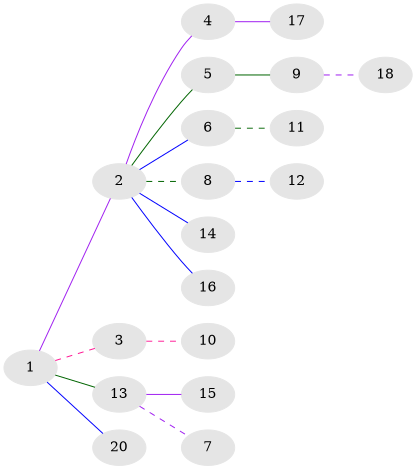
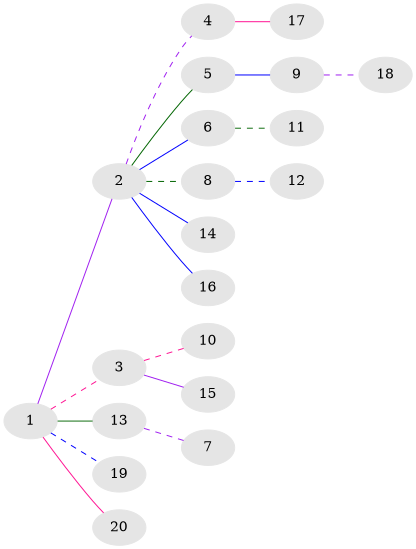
(253, 22) -> (253, 22)
(253, 75) -> (253, 75)
(154, 97) -> (154, 97)
(164, 394) -> (164, 381)
(75, 408) -> (72, 476)
none -> (119, 474)
